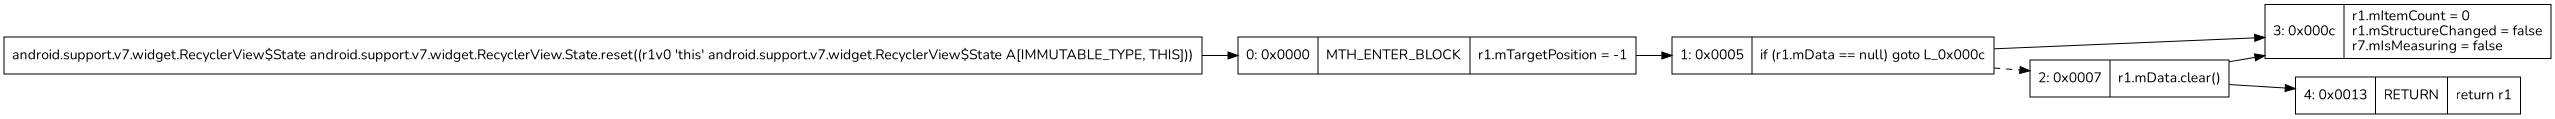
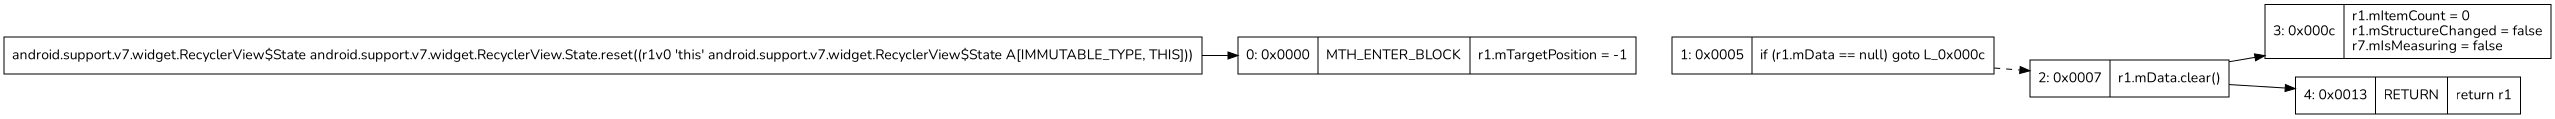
(2124, 43) -> none
(1649, 56) -> none
